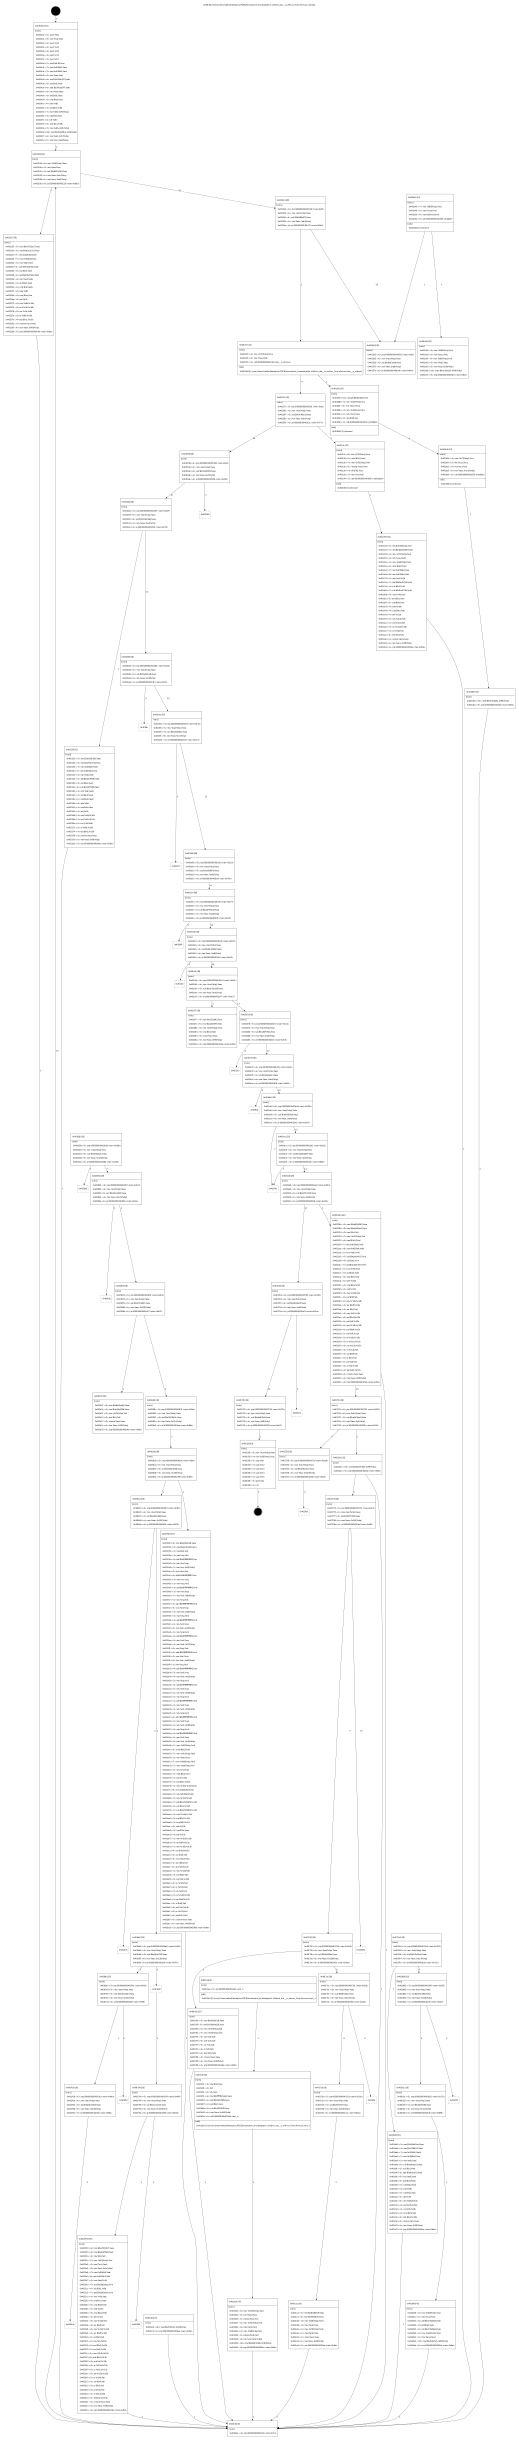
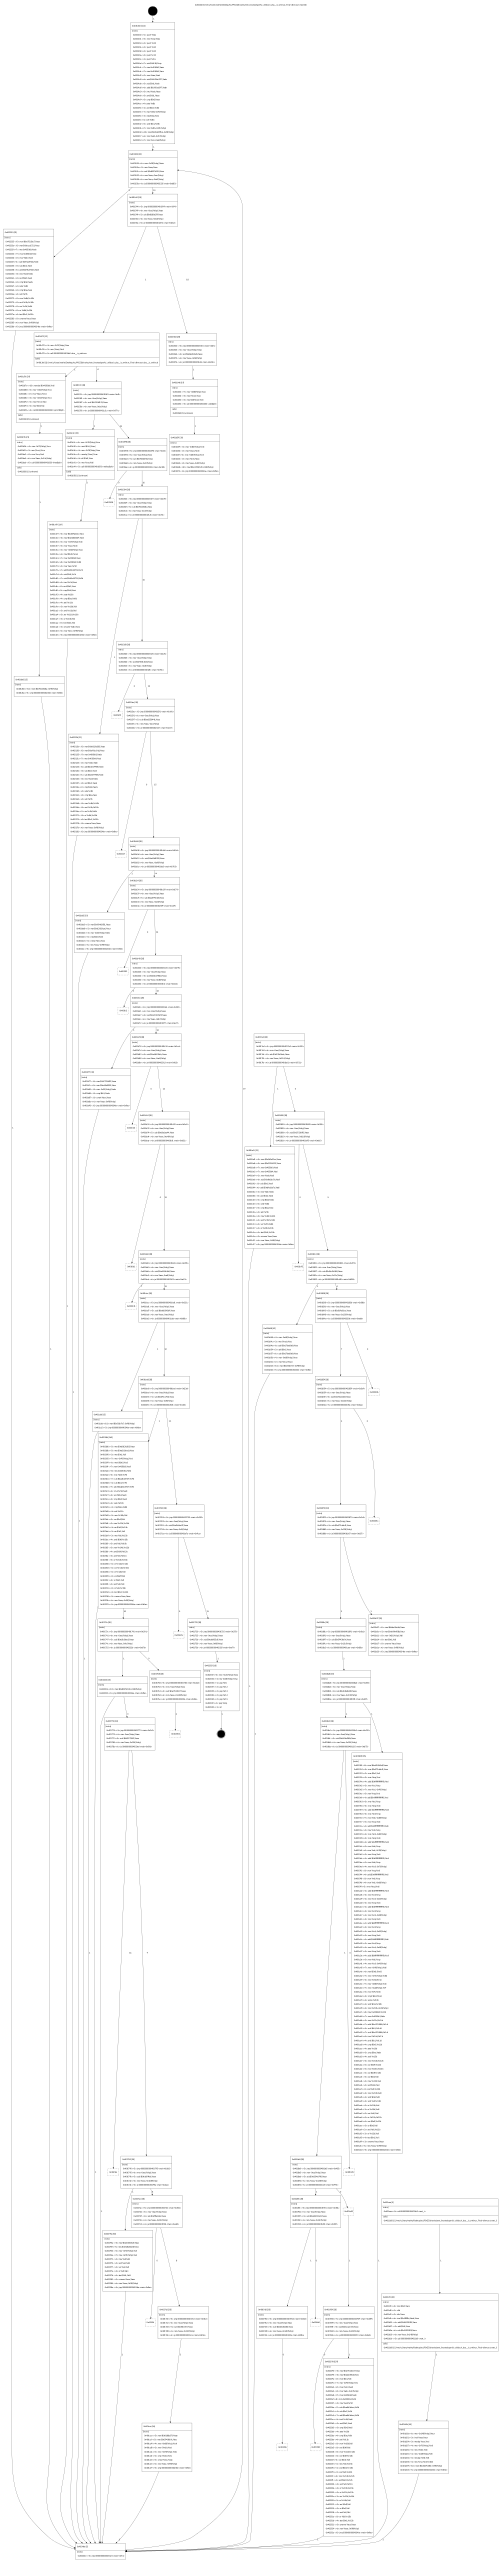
(410, 286) -> (193, 372)
none -> (99, 932)
(278, 1174) -> (140, 1366)
none -> (336, 1286)
none -> (84, 1826)
